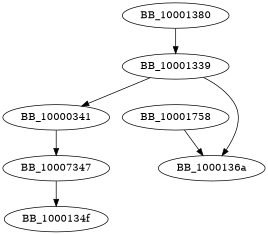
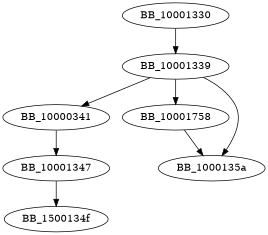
(176, 16) -> (176, 16)
none -> (176, 88)
(56, 168) -> (56, 168)
(212, 168) -> (212, 168)
(56, 219) -> (56, 219)
